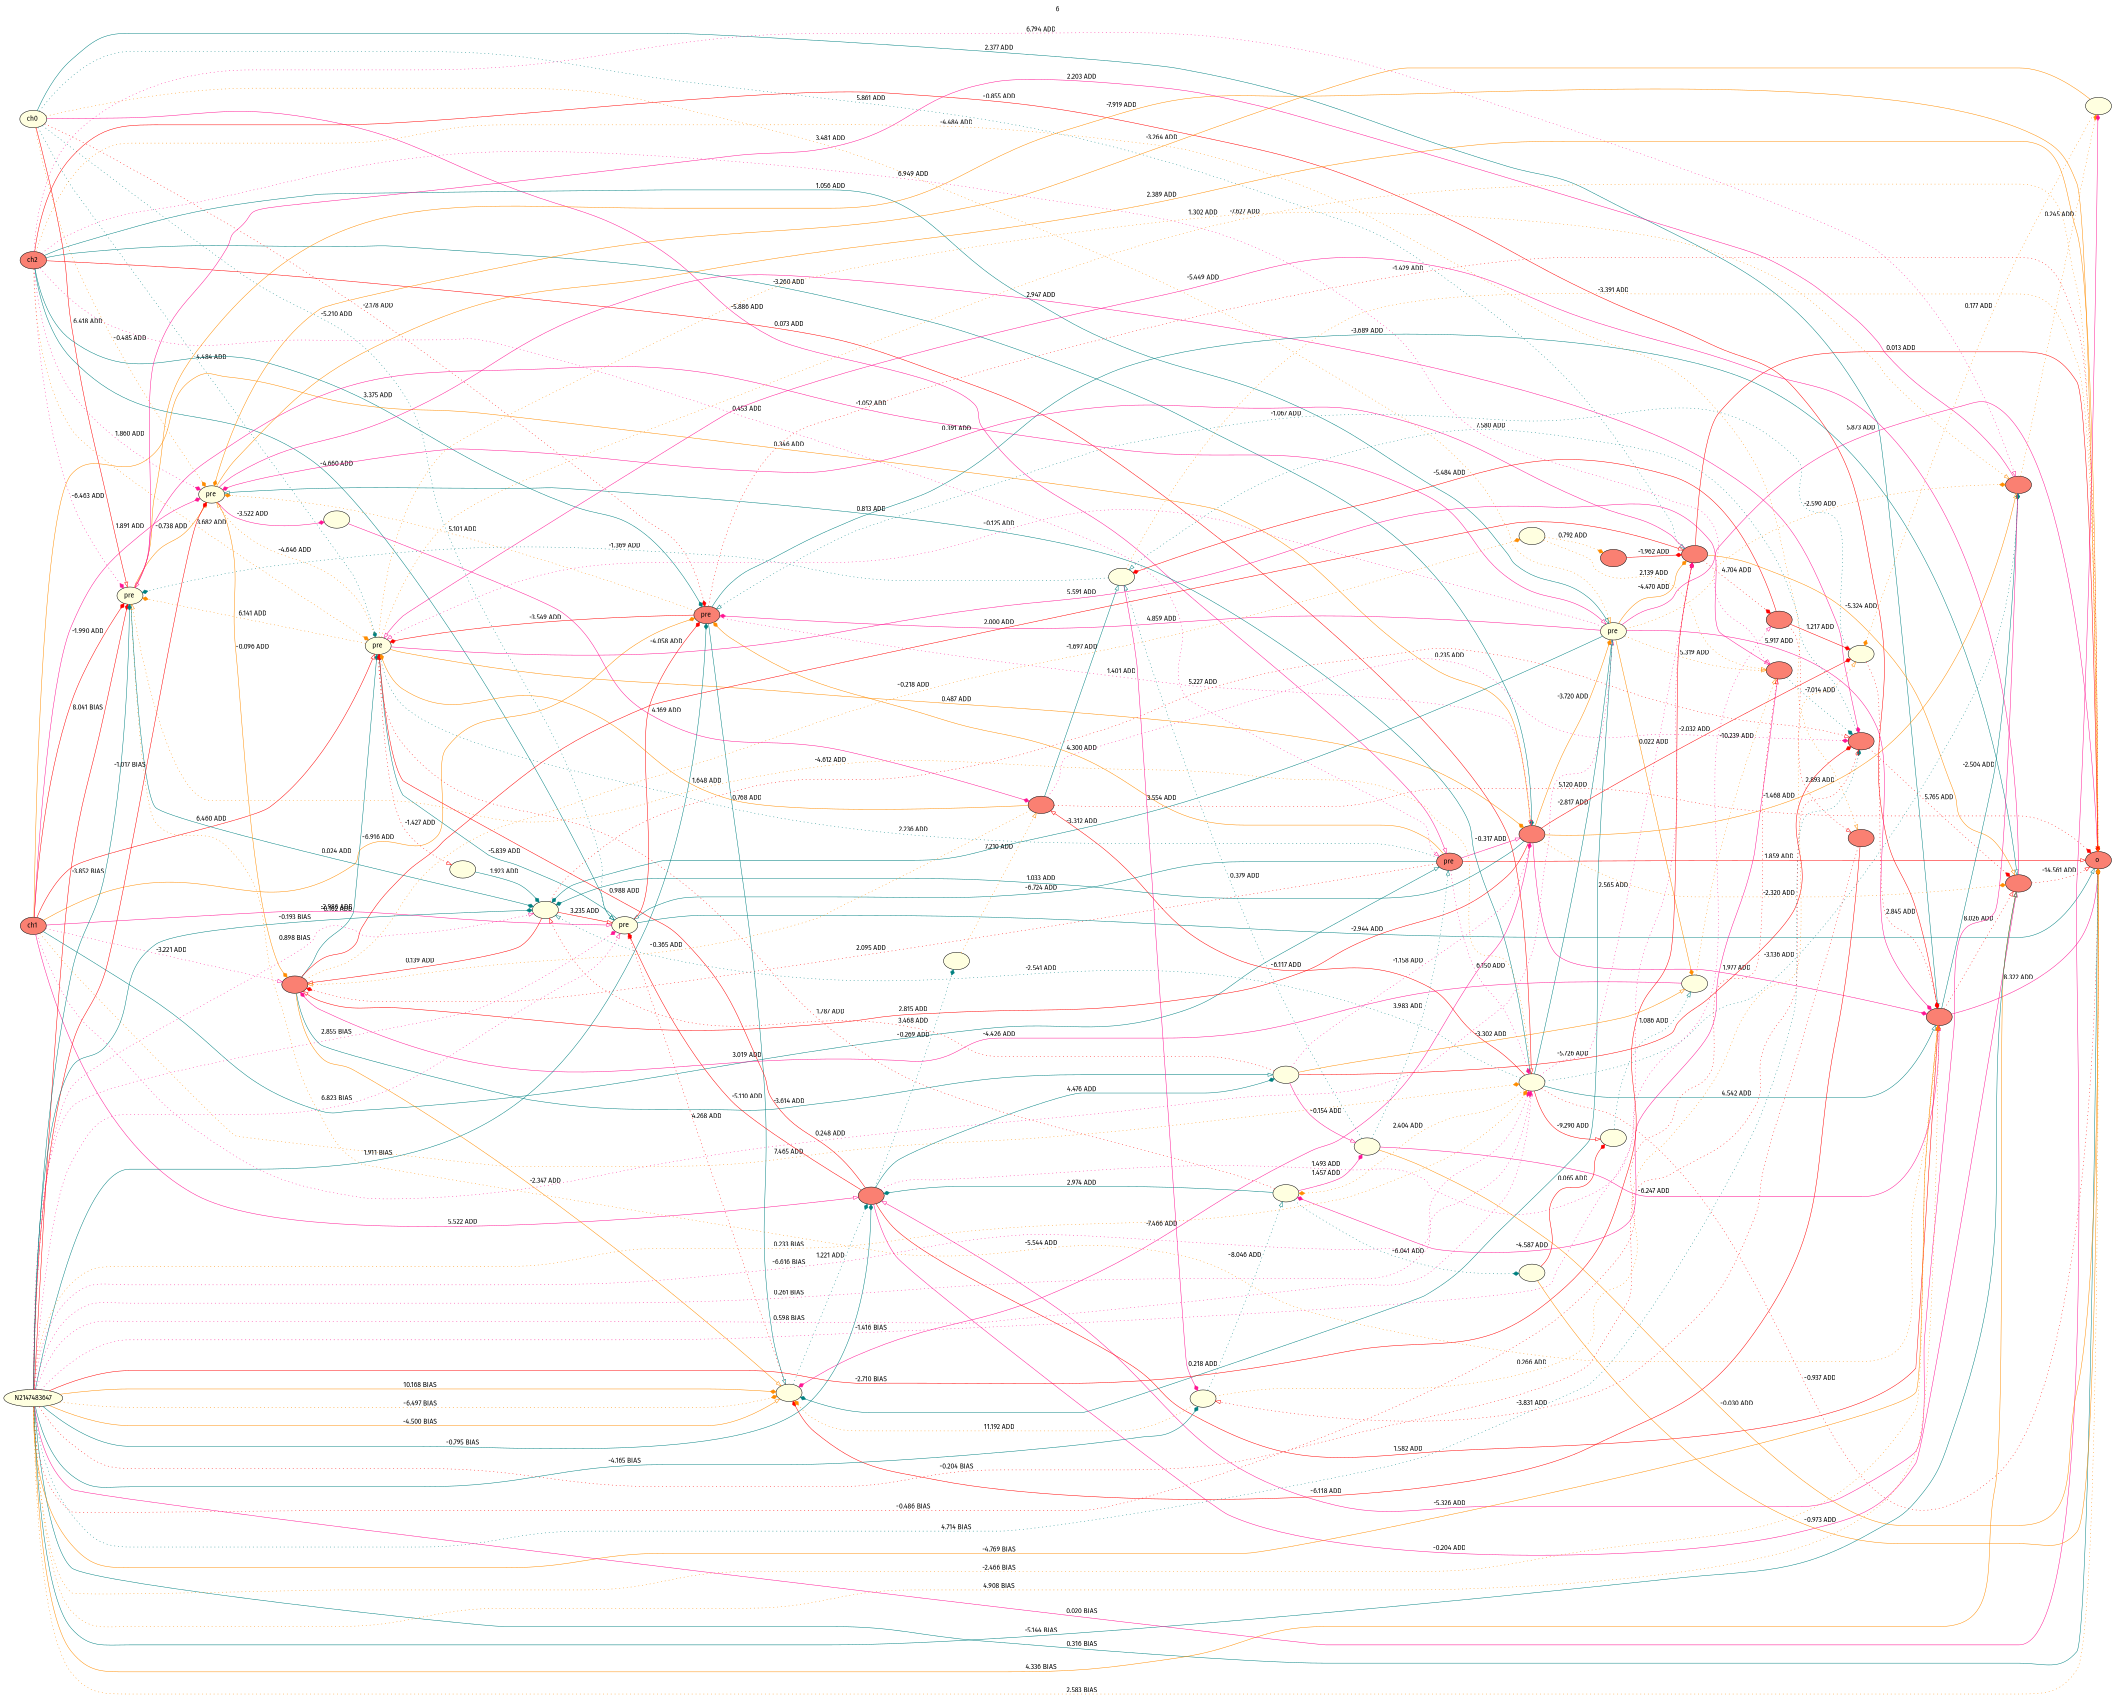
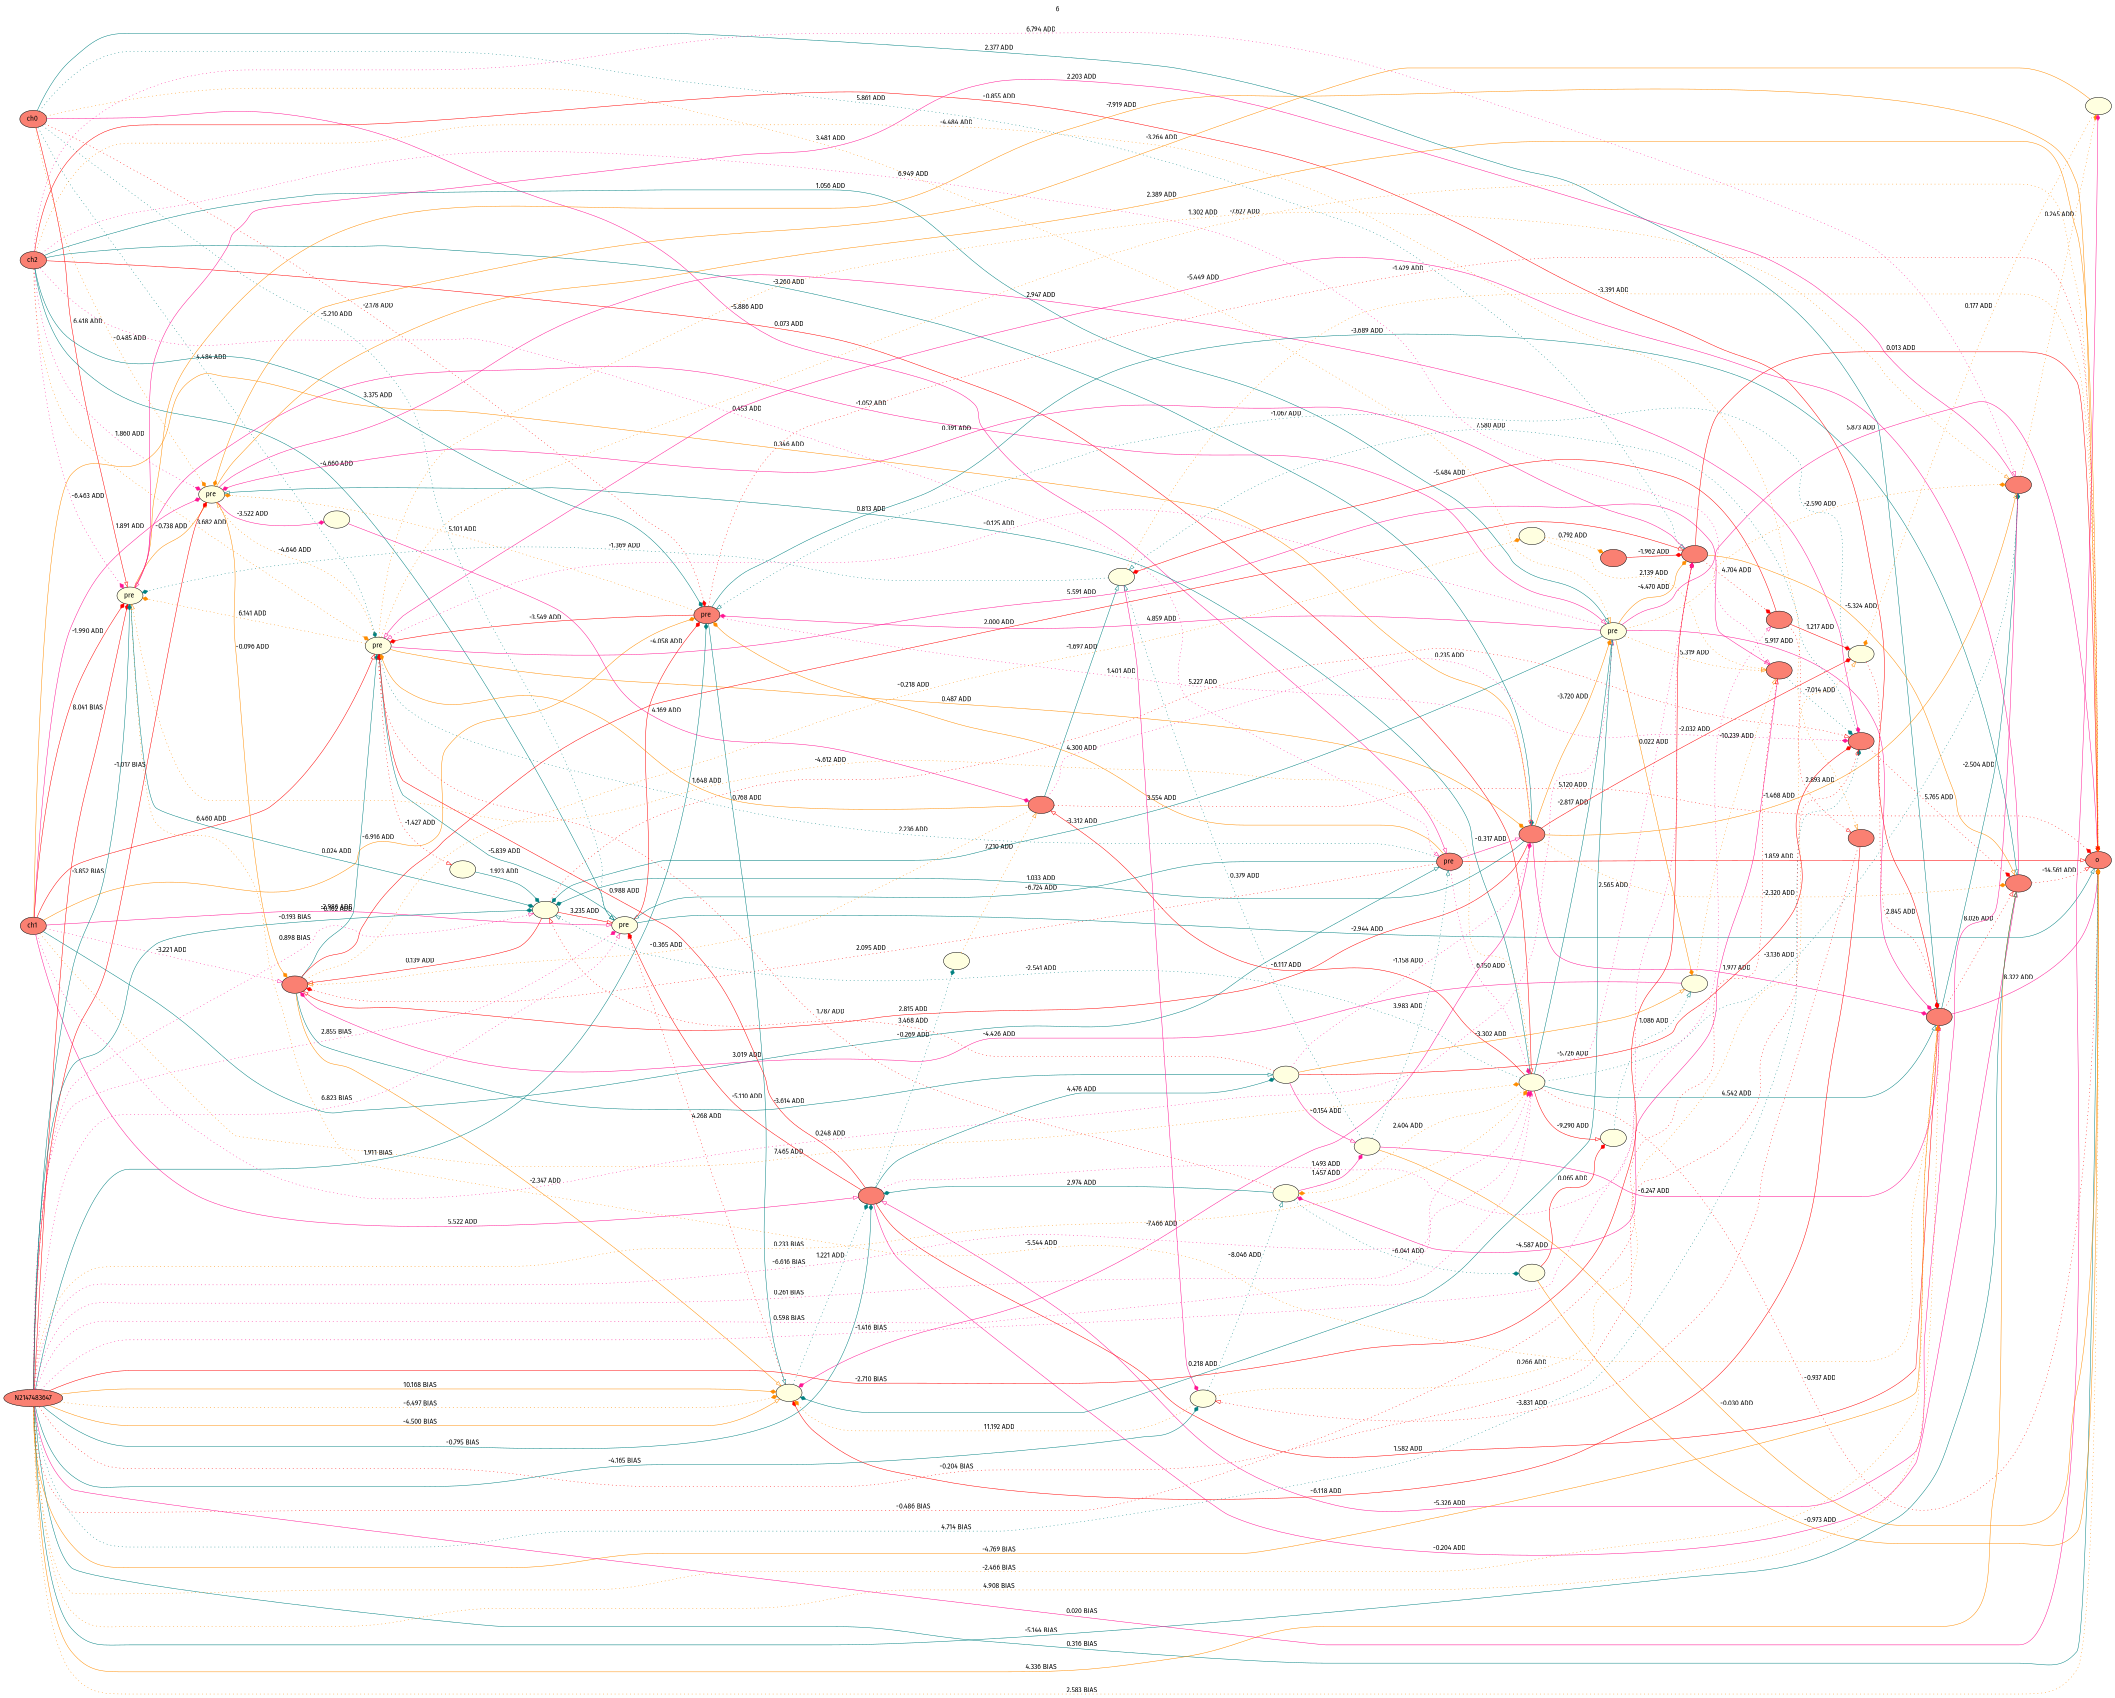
(33, 119) -> (33, 119)
(33, 1398) -> (33, 1398)
